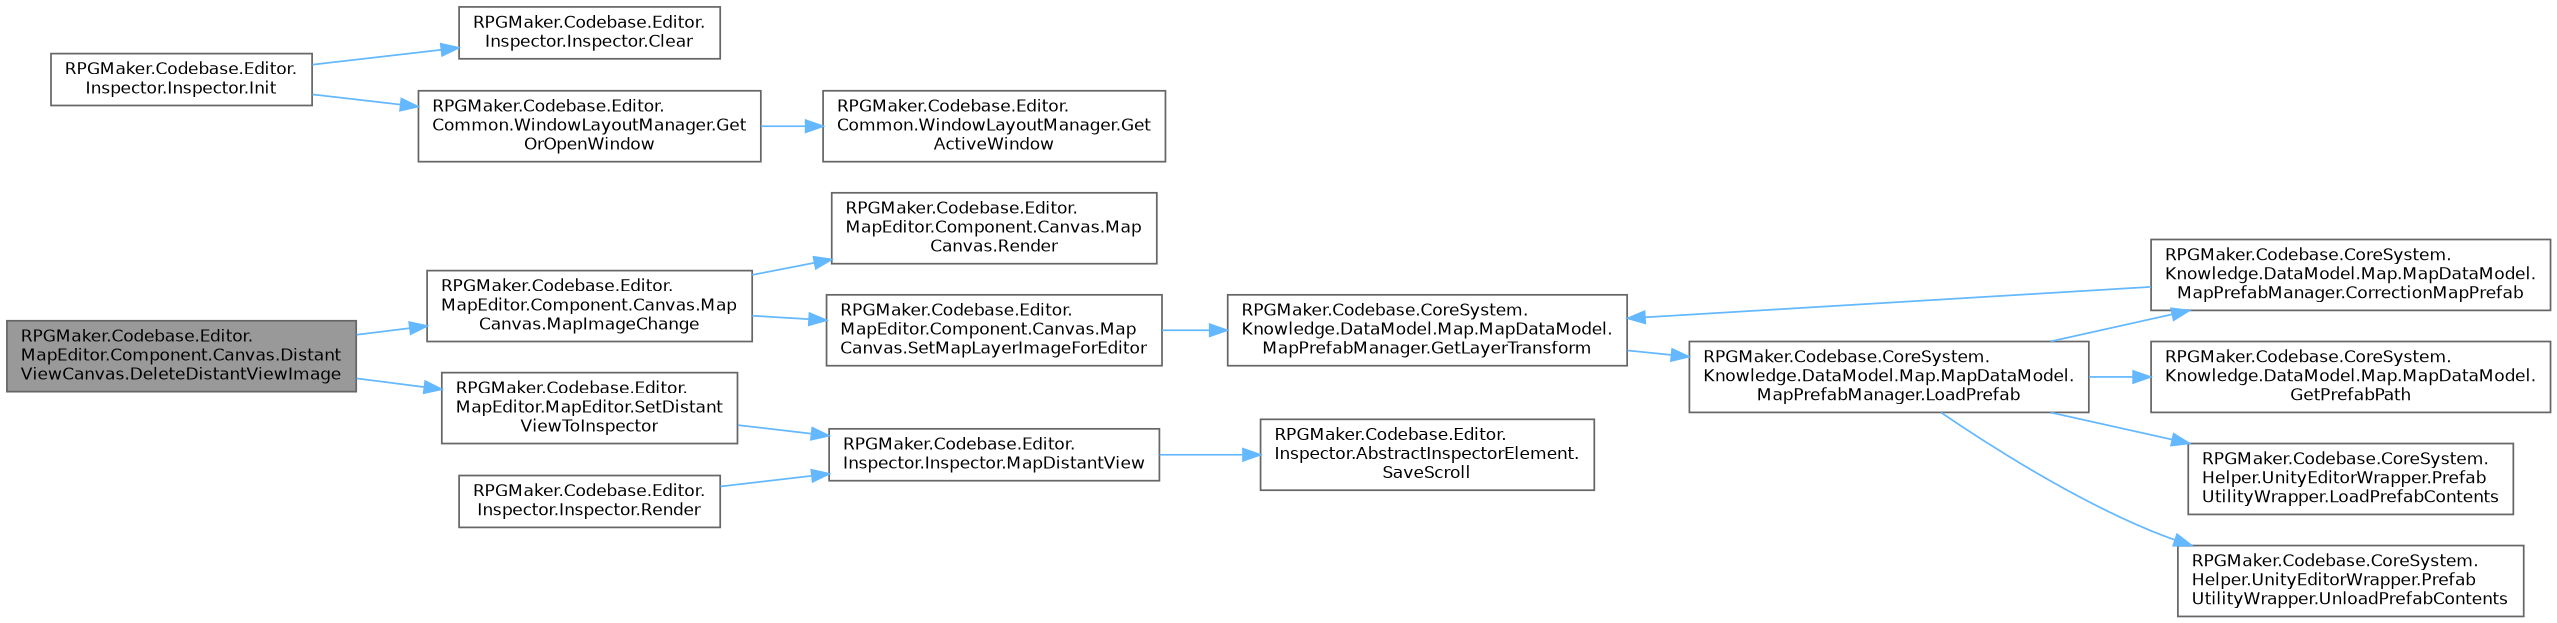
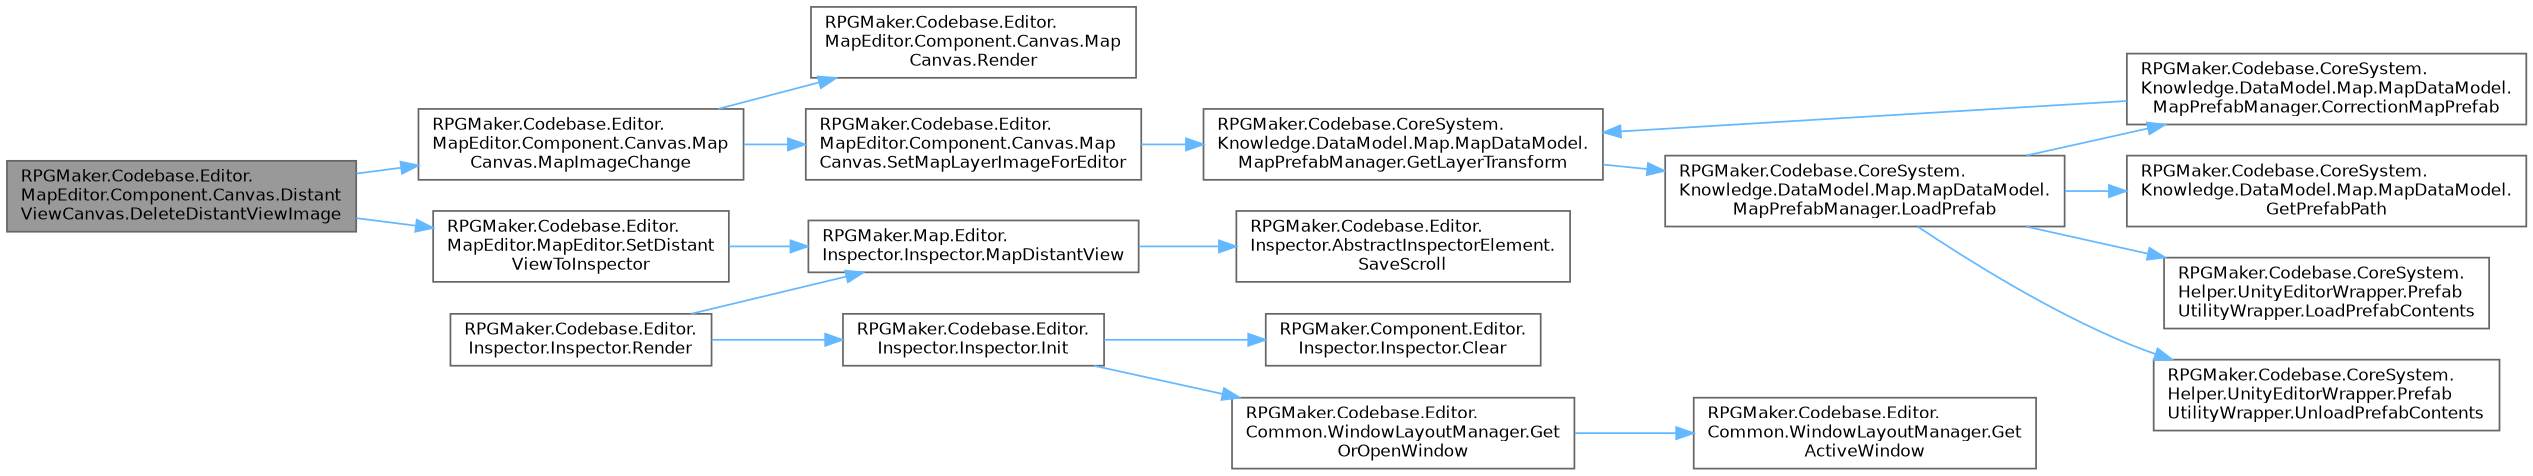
(590, 33) -> (1403, 340)
none -> (768, 340)
(994, 455) -> (974, 246)
